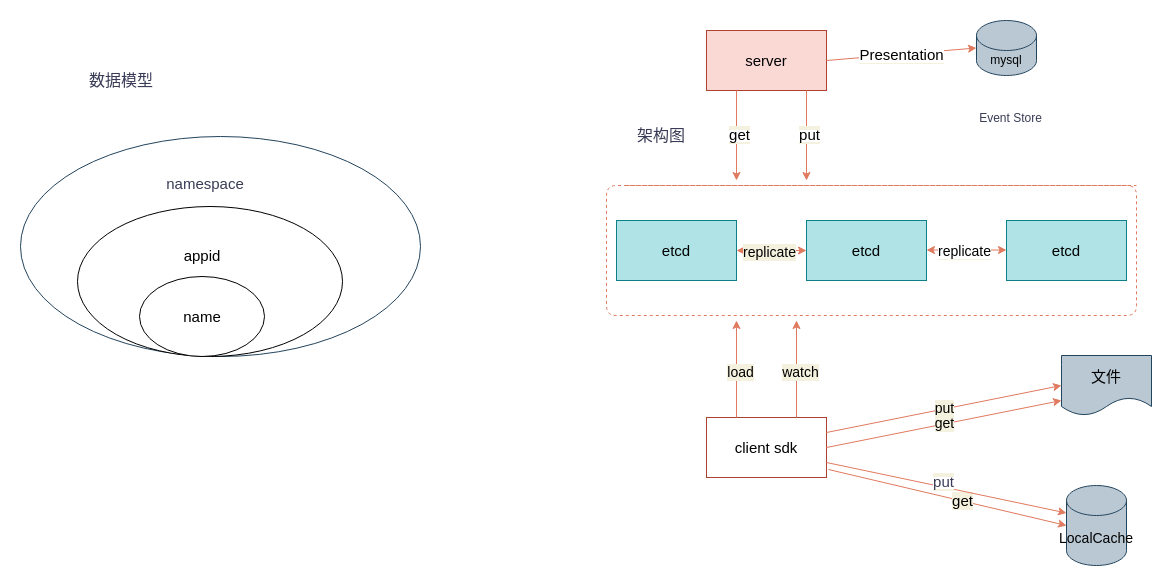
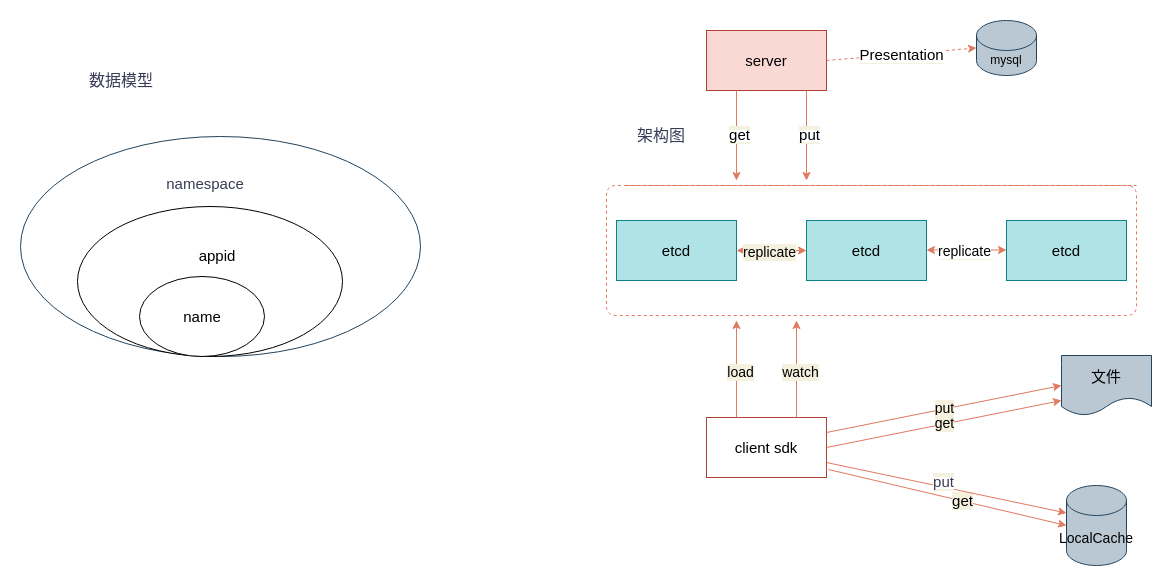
(842, 59) -> (842, 59)
(1010, 119) -> none
(202, 256) -> (217, 256)
